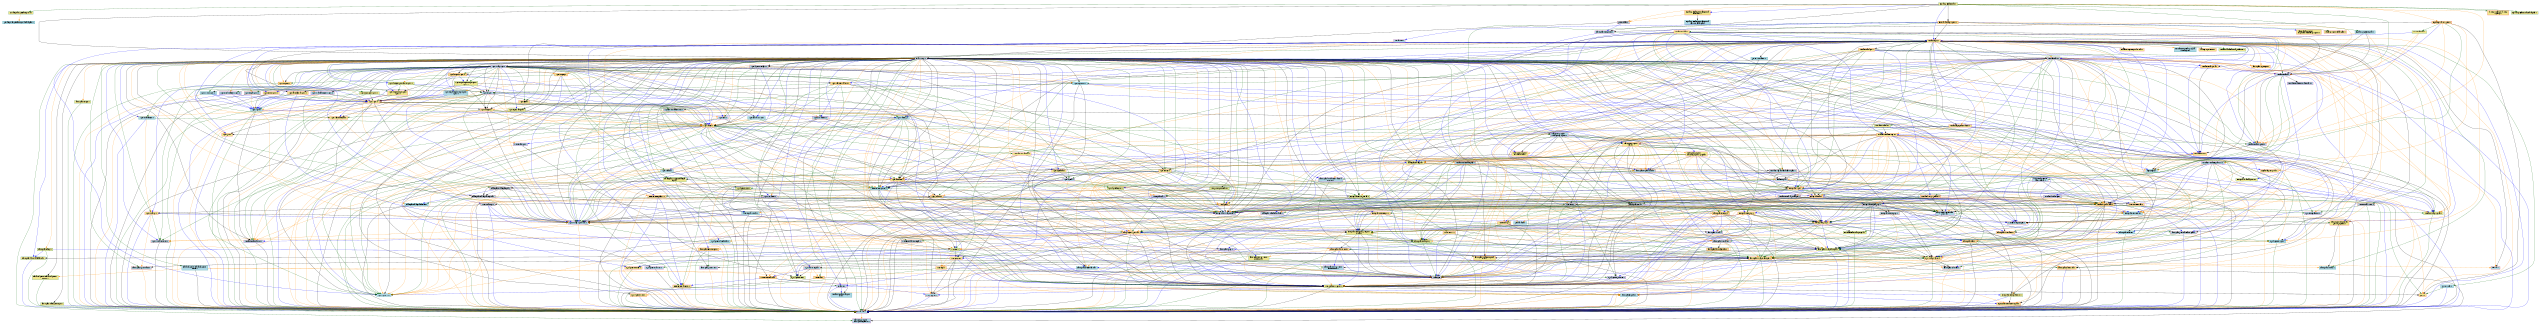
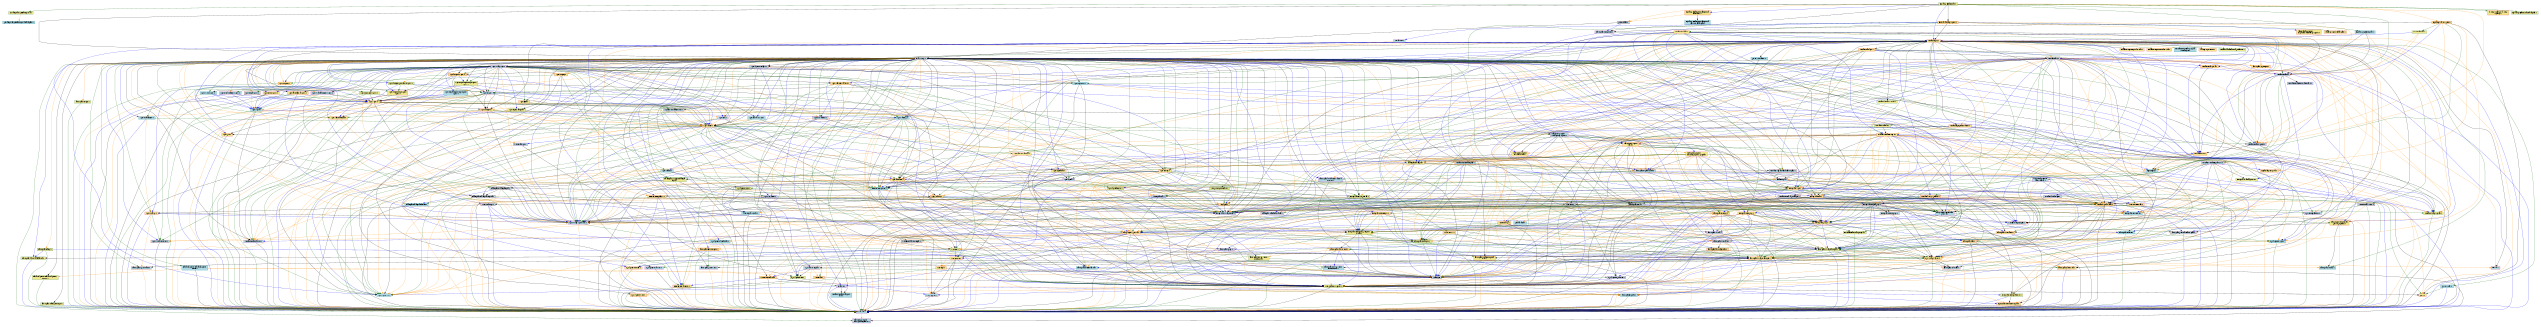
none -> (2159, 50)
none -> (1887, 102)
